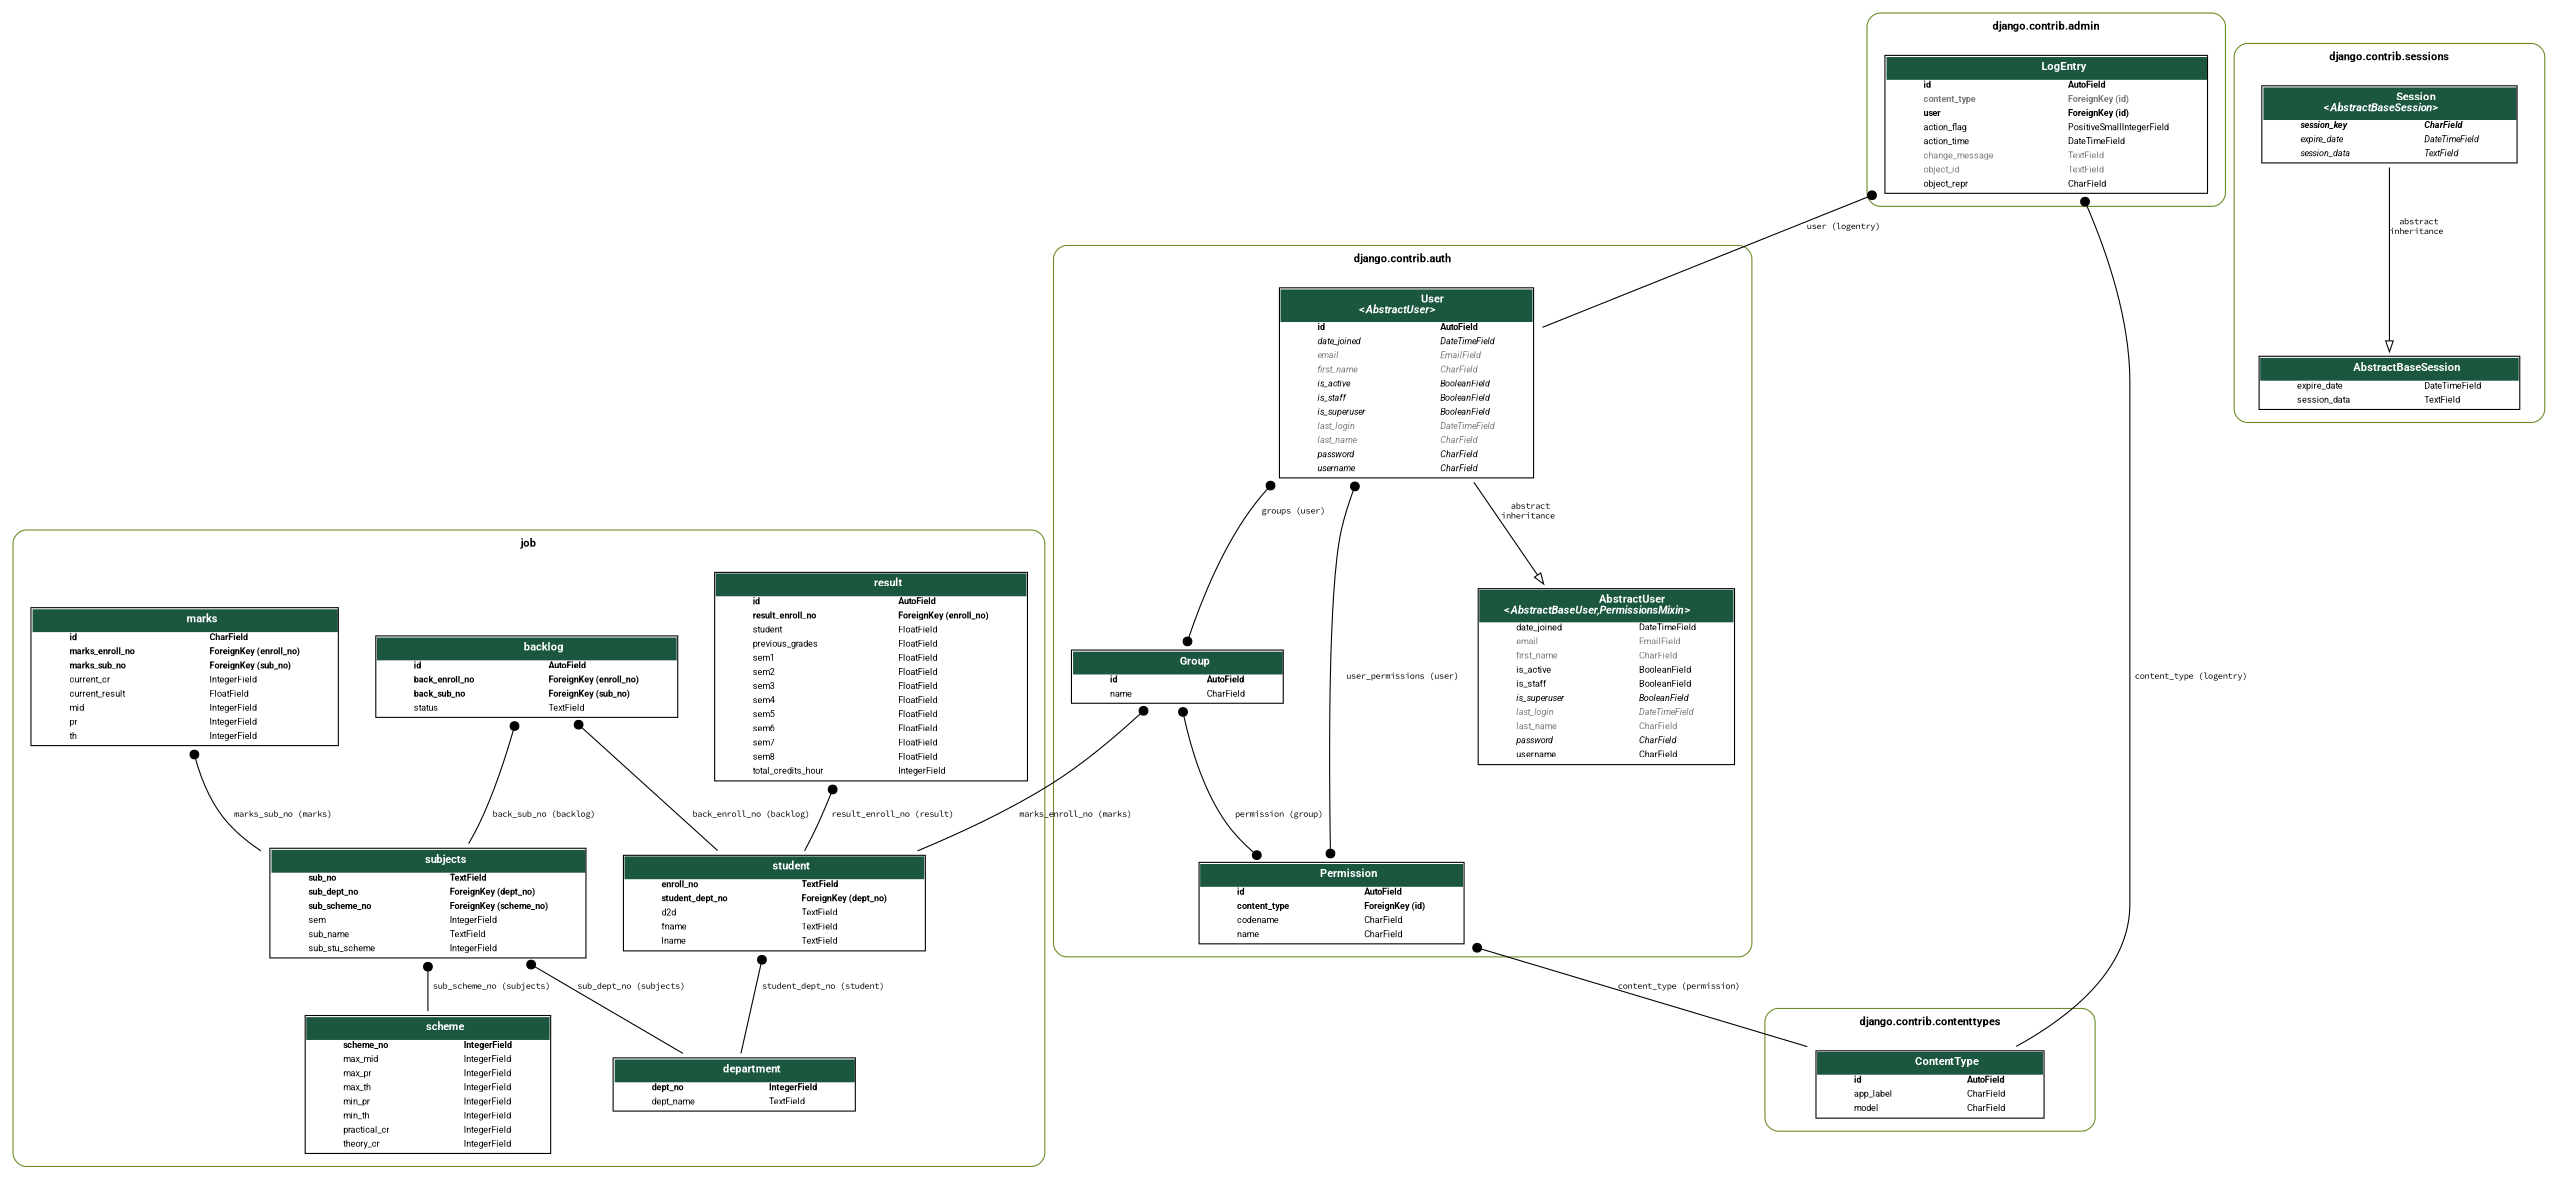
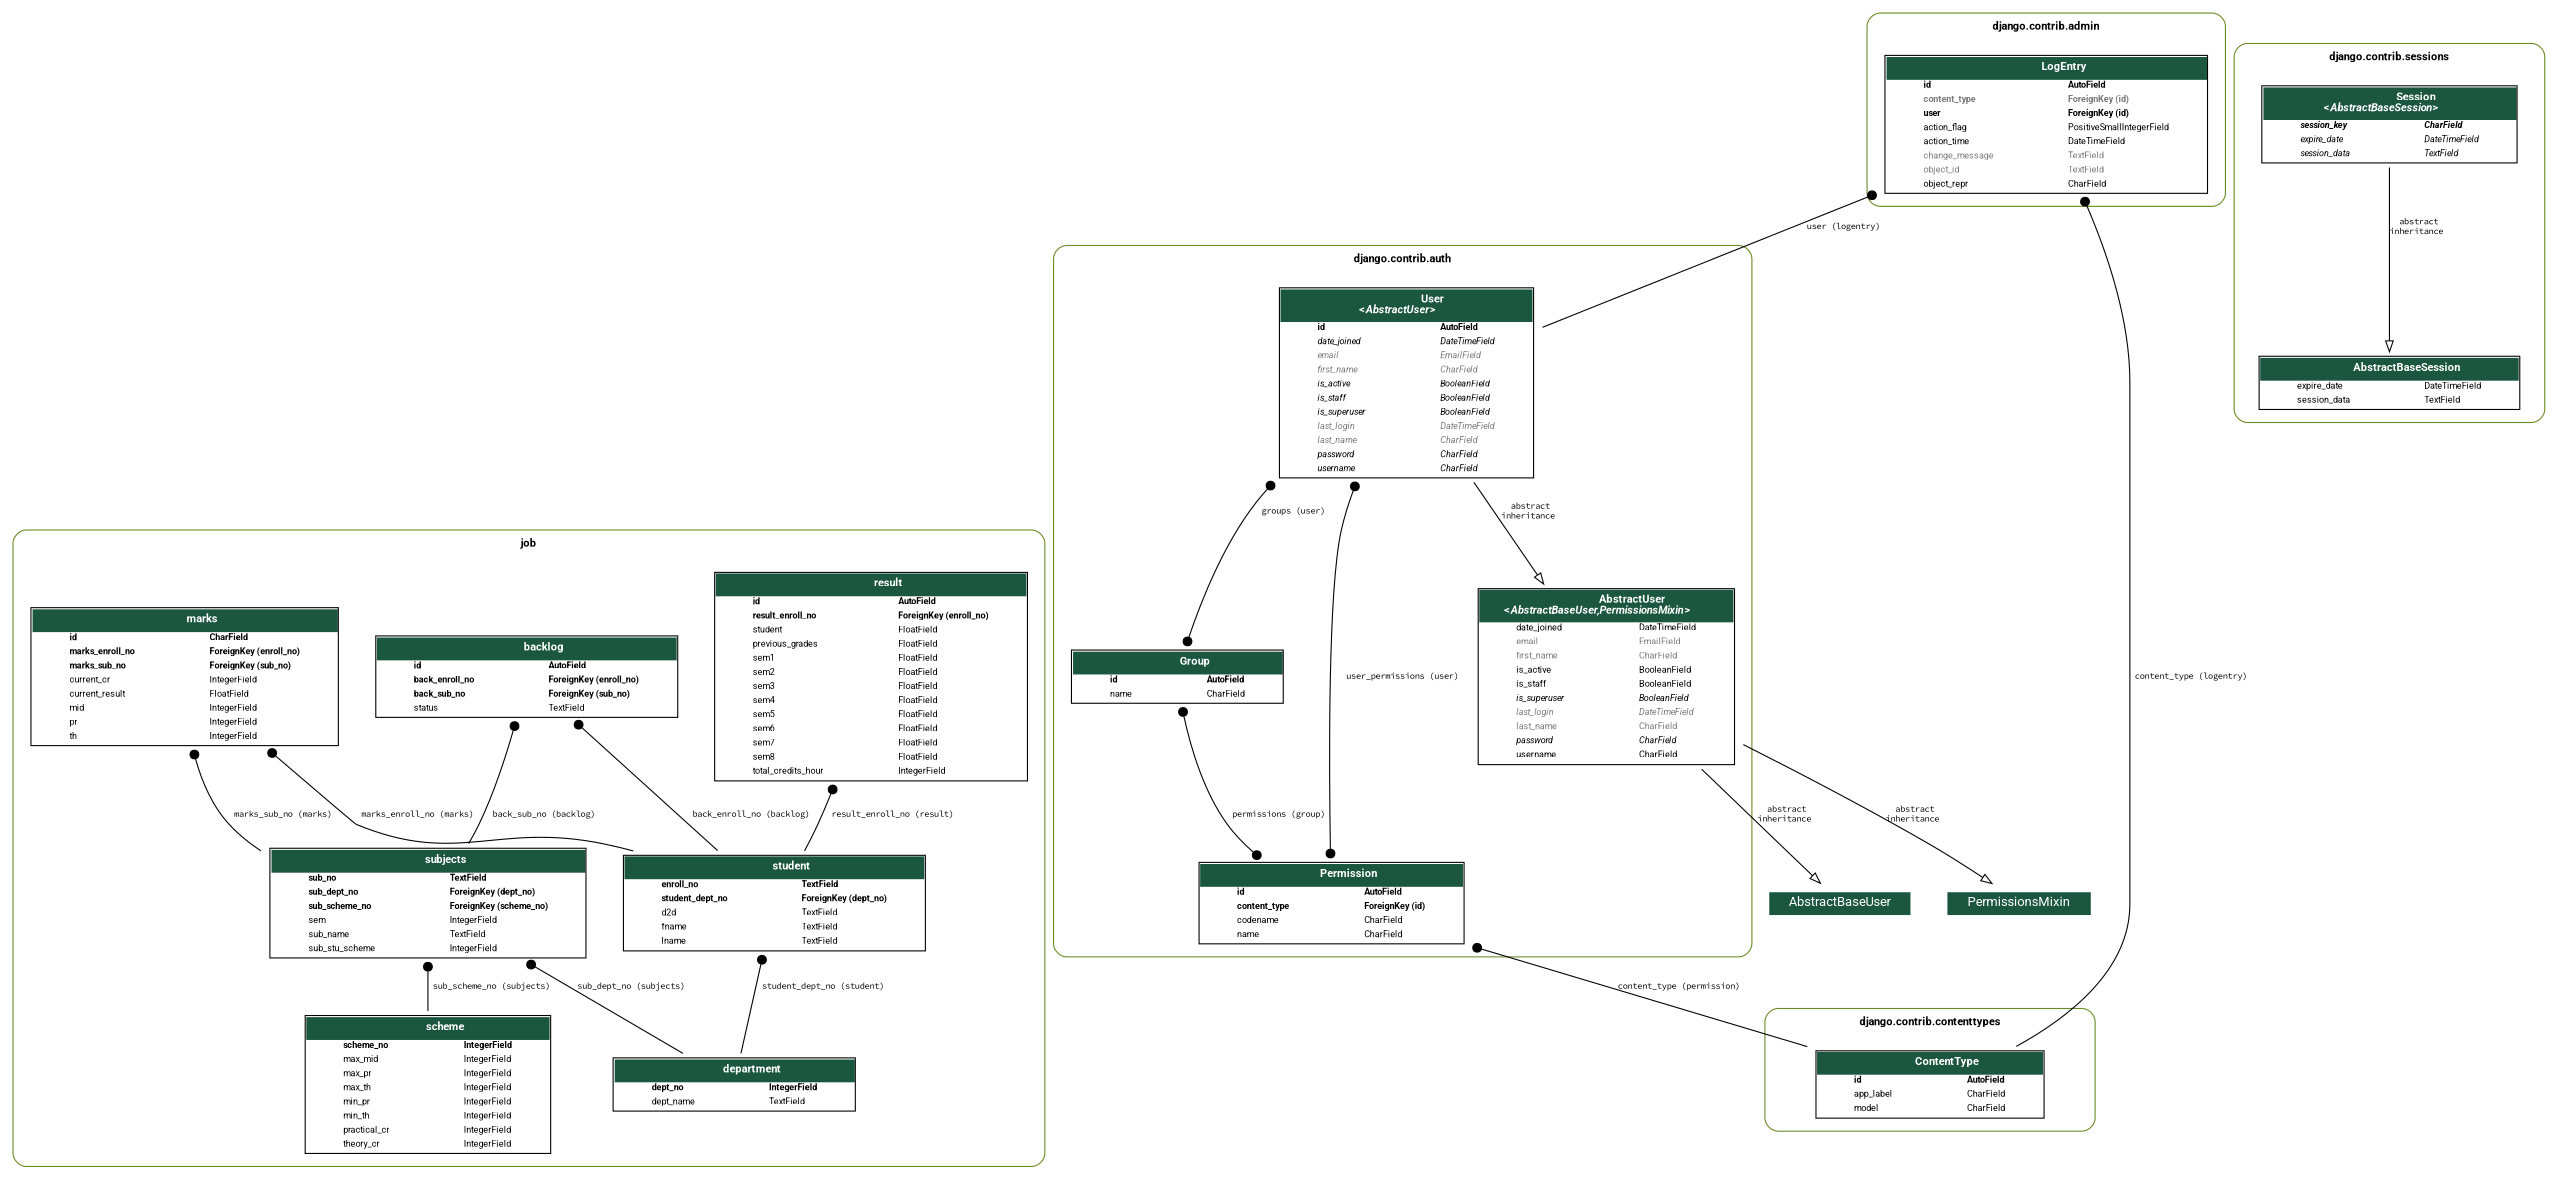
(1036, 793) -> (442, 843)
(1277, 815) -> (1277, 815)
none -> (1840, 903)
none -> (2019, 903)
